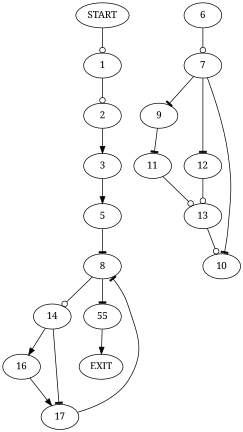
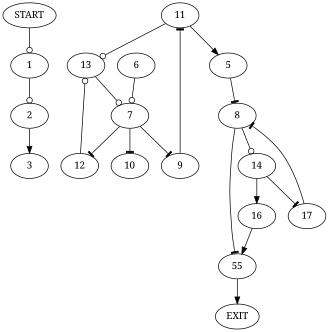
(102, 188) -> (202, 38)
(211, 238) -> (106, 88)
(39, 389) -> (248, 238)
